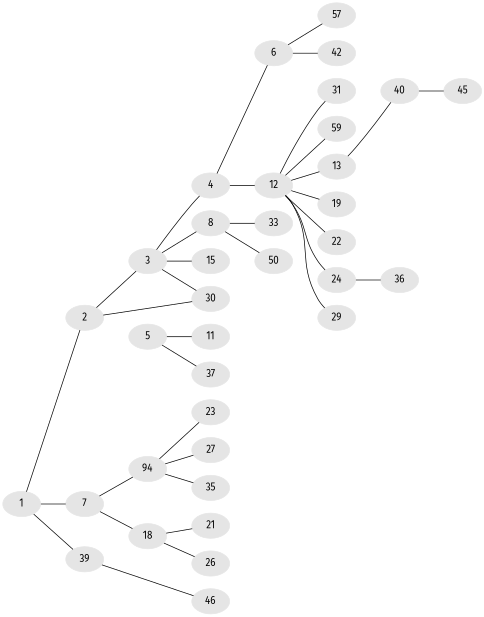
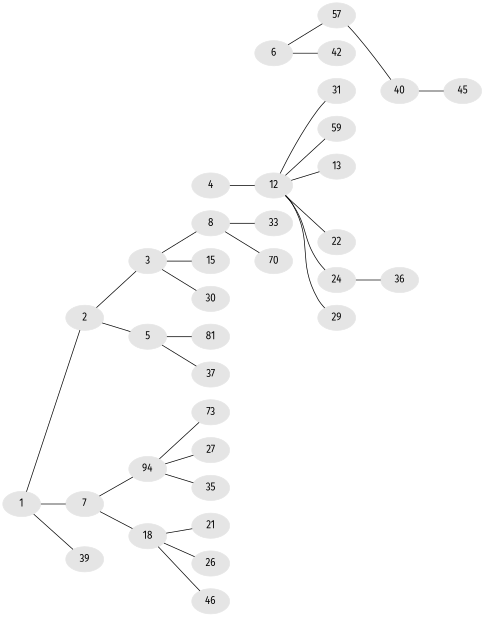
(242, 119) -> none
(370, 130) -> (370, 52)
(337, 204) -> none
(177, 222) -> none
(274, 261) -> (274, 261)
(148, 308) -> (116, 327)
(211, 337) -> (211, 337)
(211, 412) -> (211, 412)
(148, 580) -> (179, 569)
